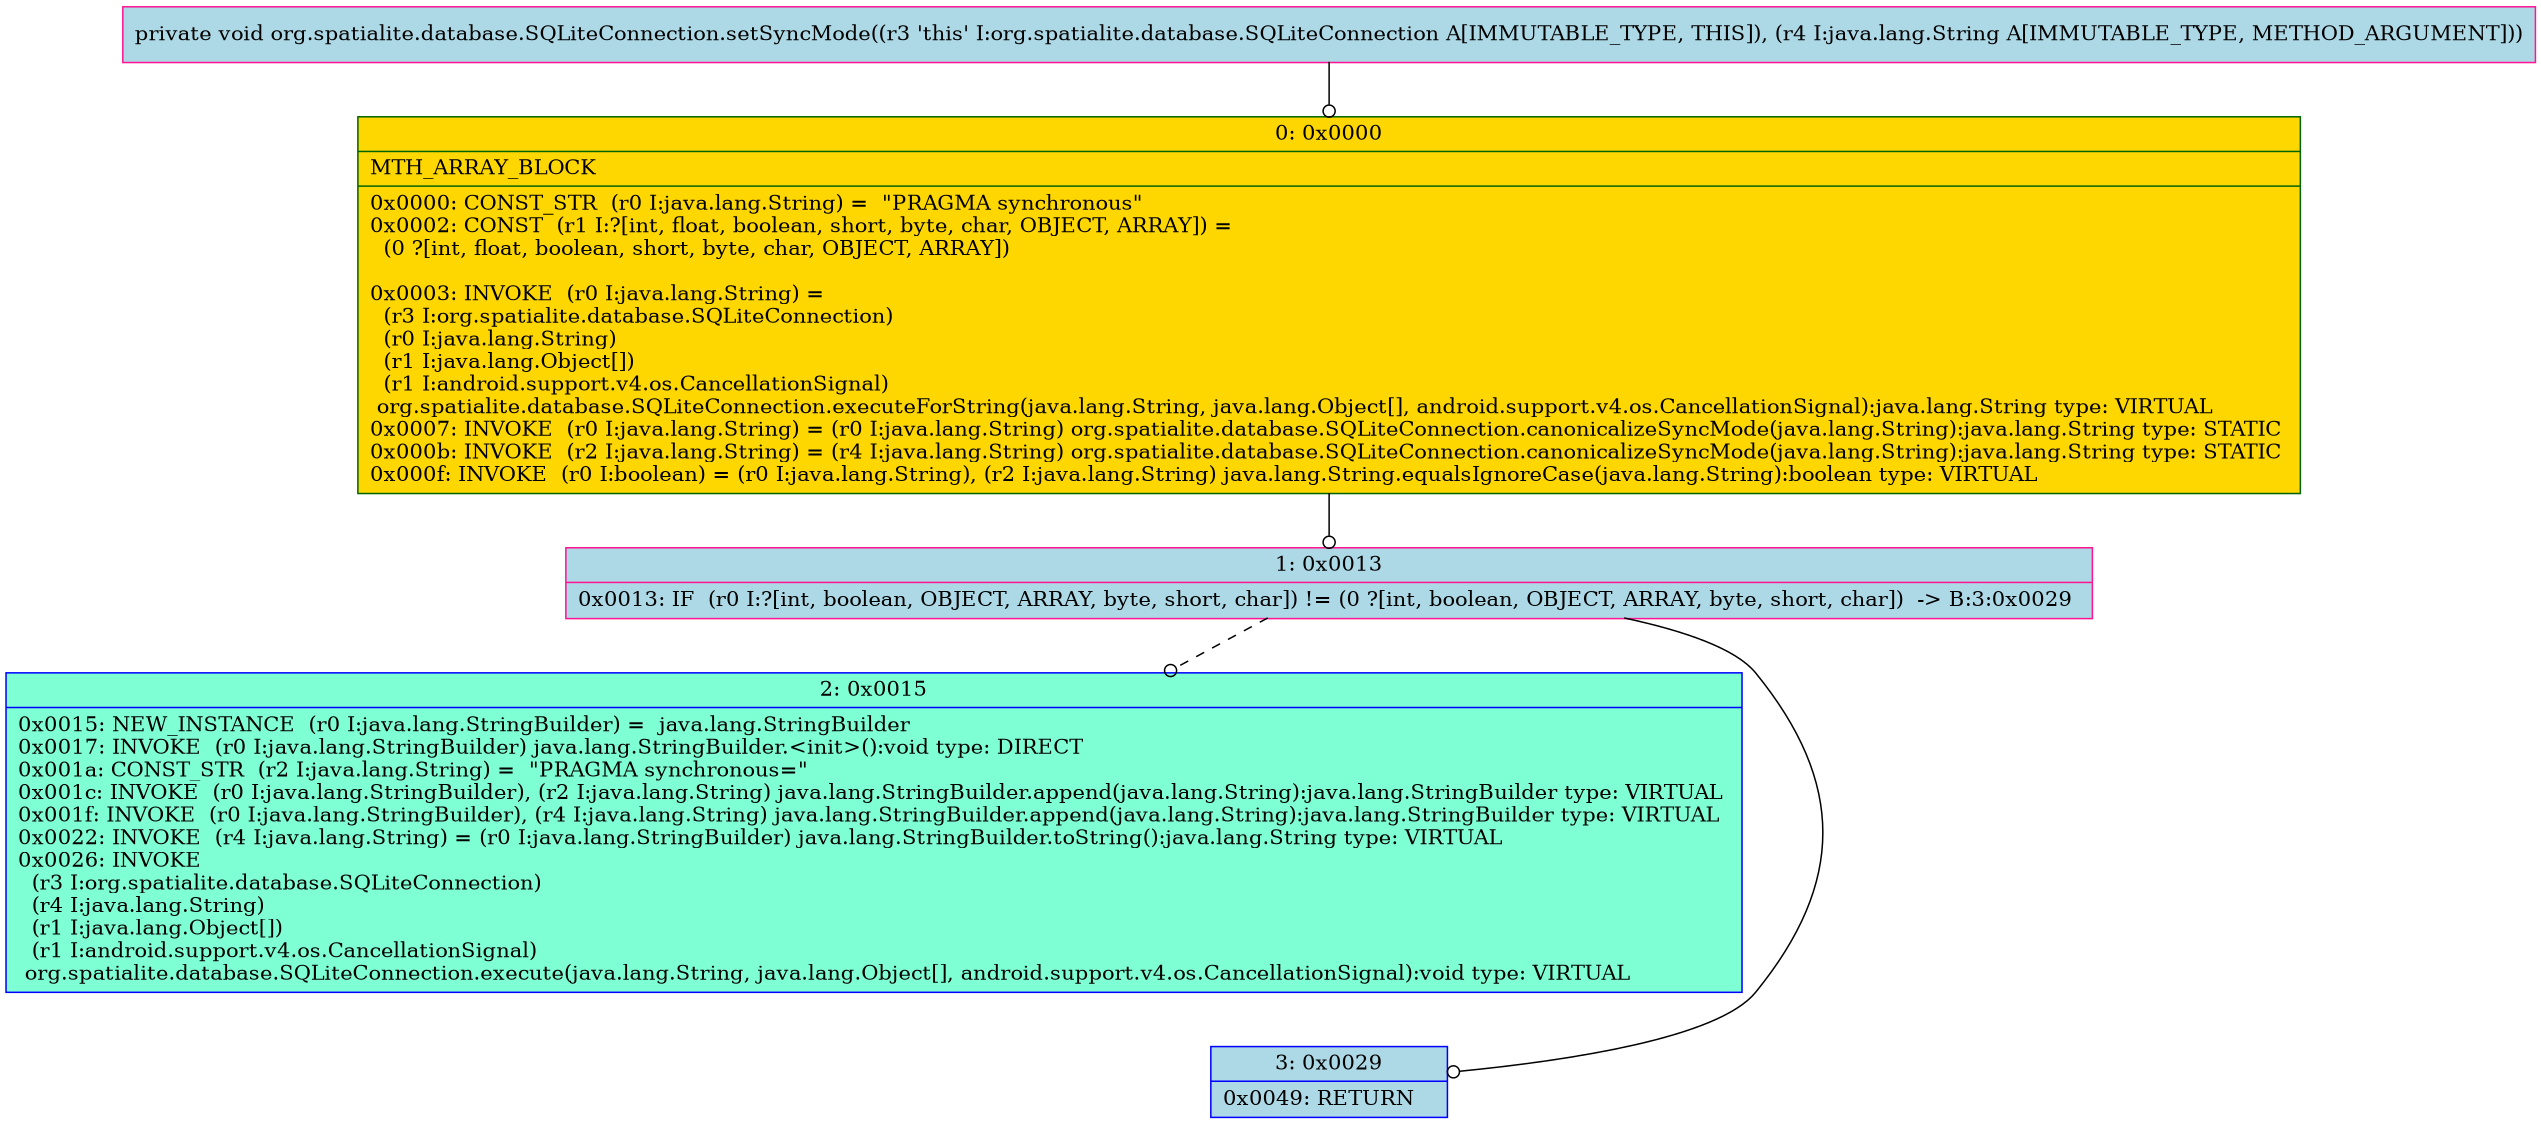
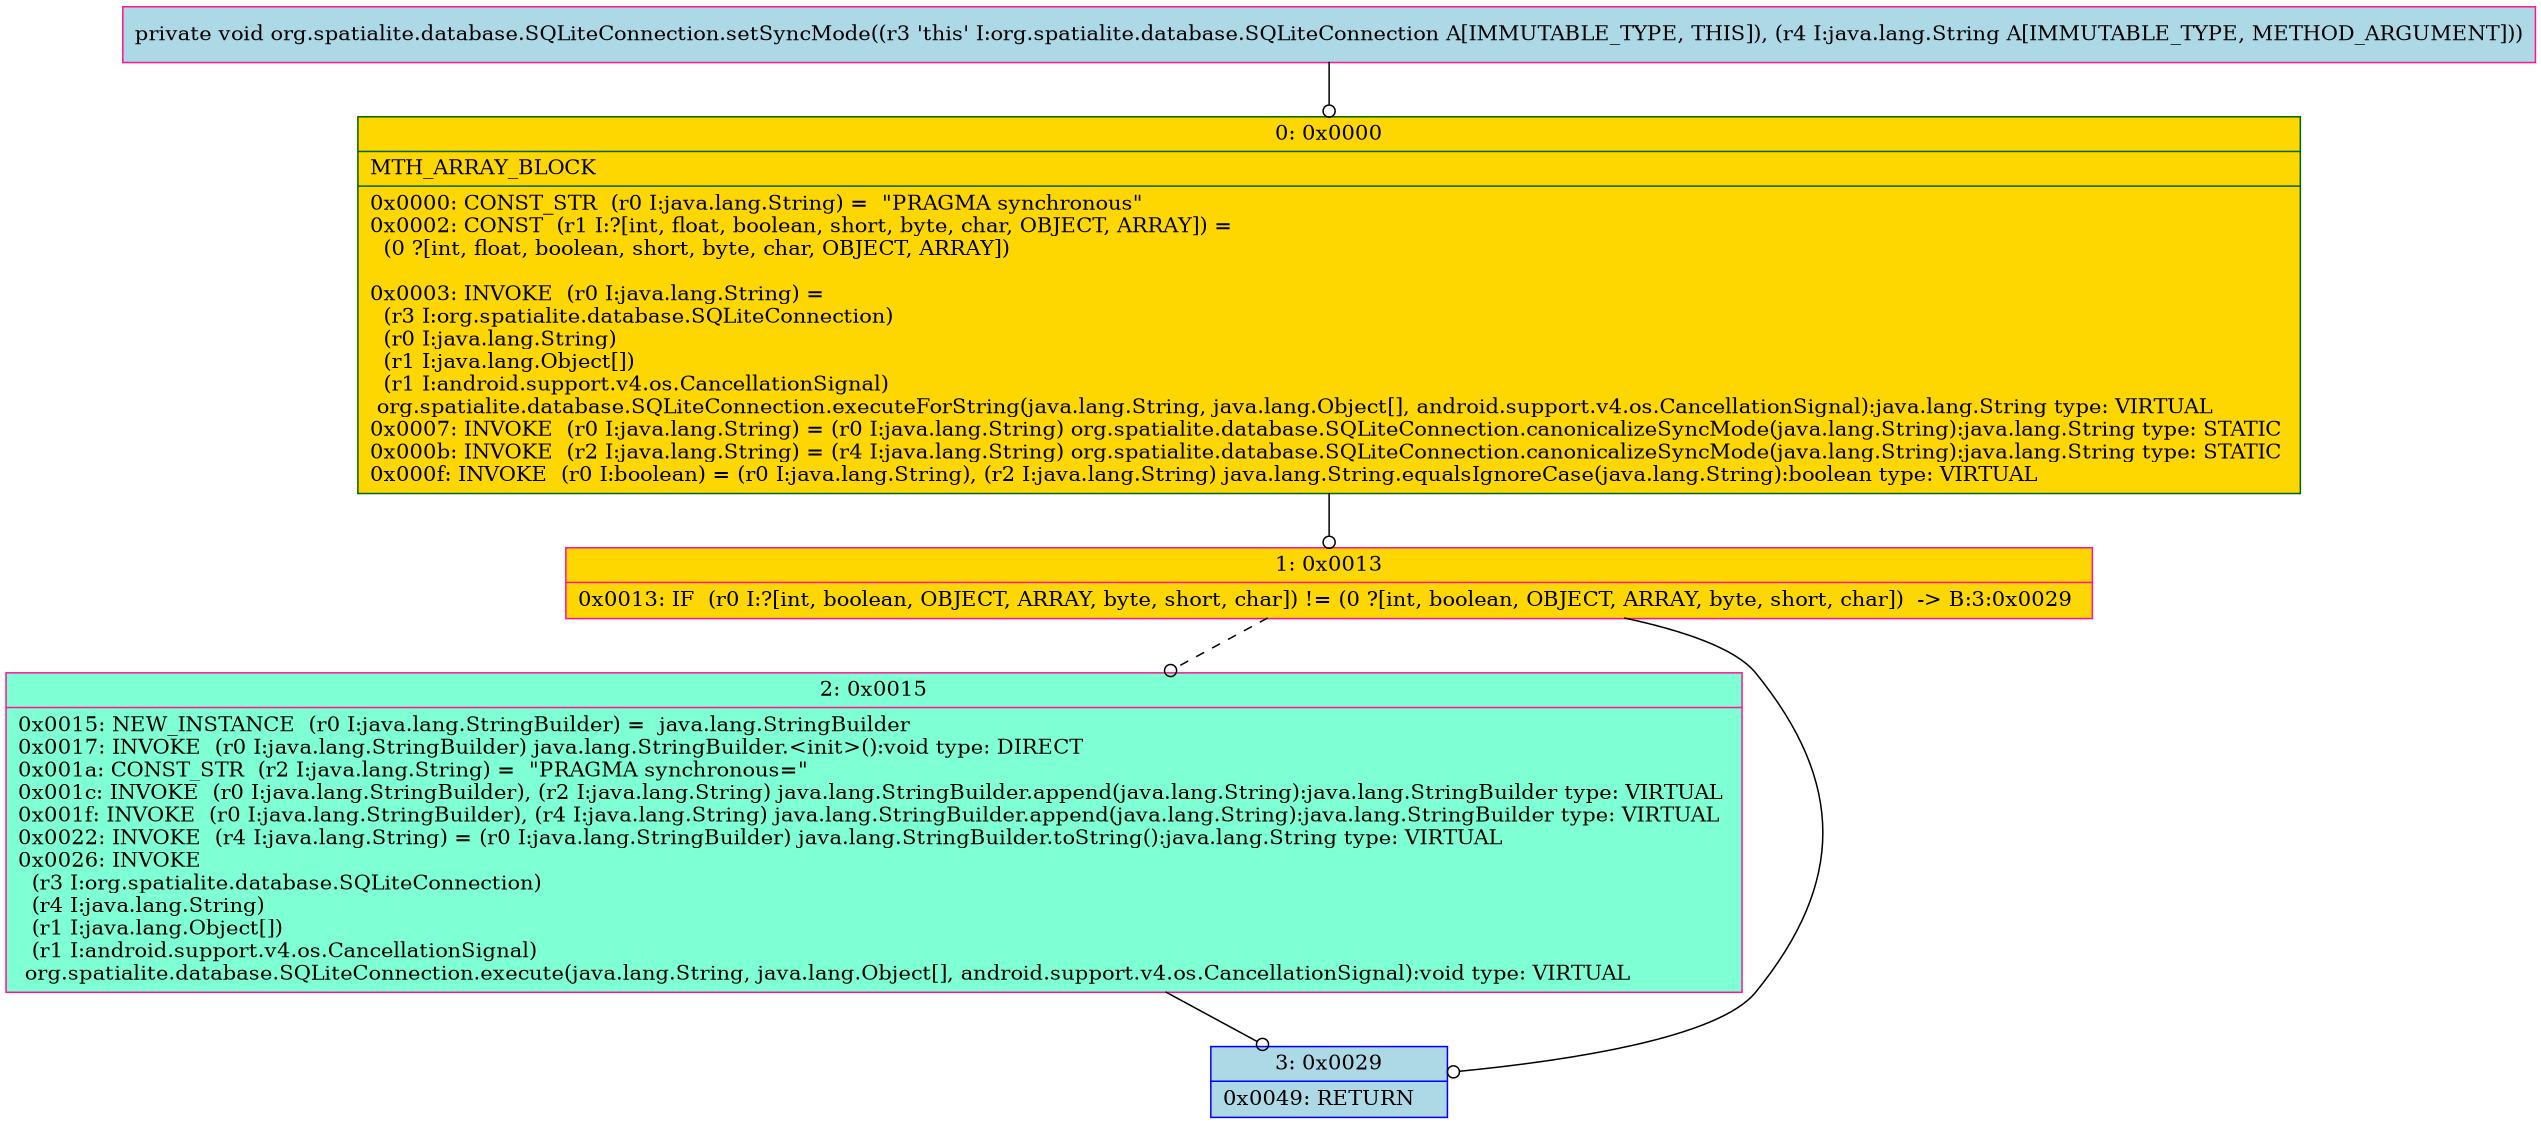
(1329, 583) -> (1329, 583)
(874, 833) -> (874, 833)
none -> (1211, 1017)
